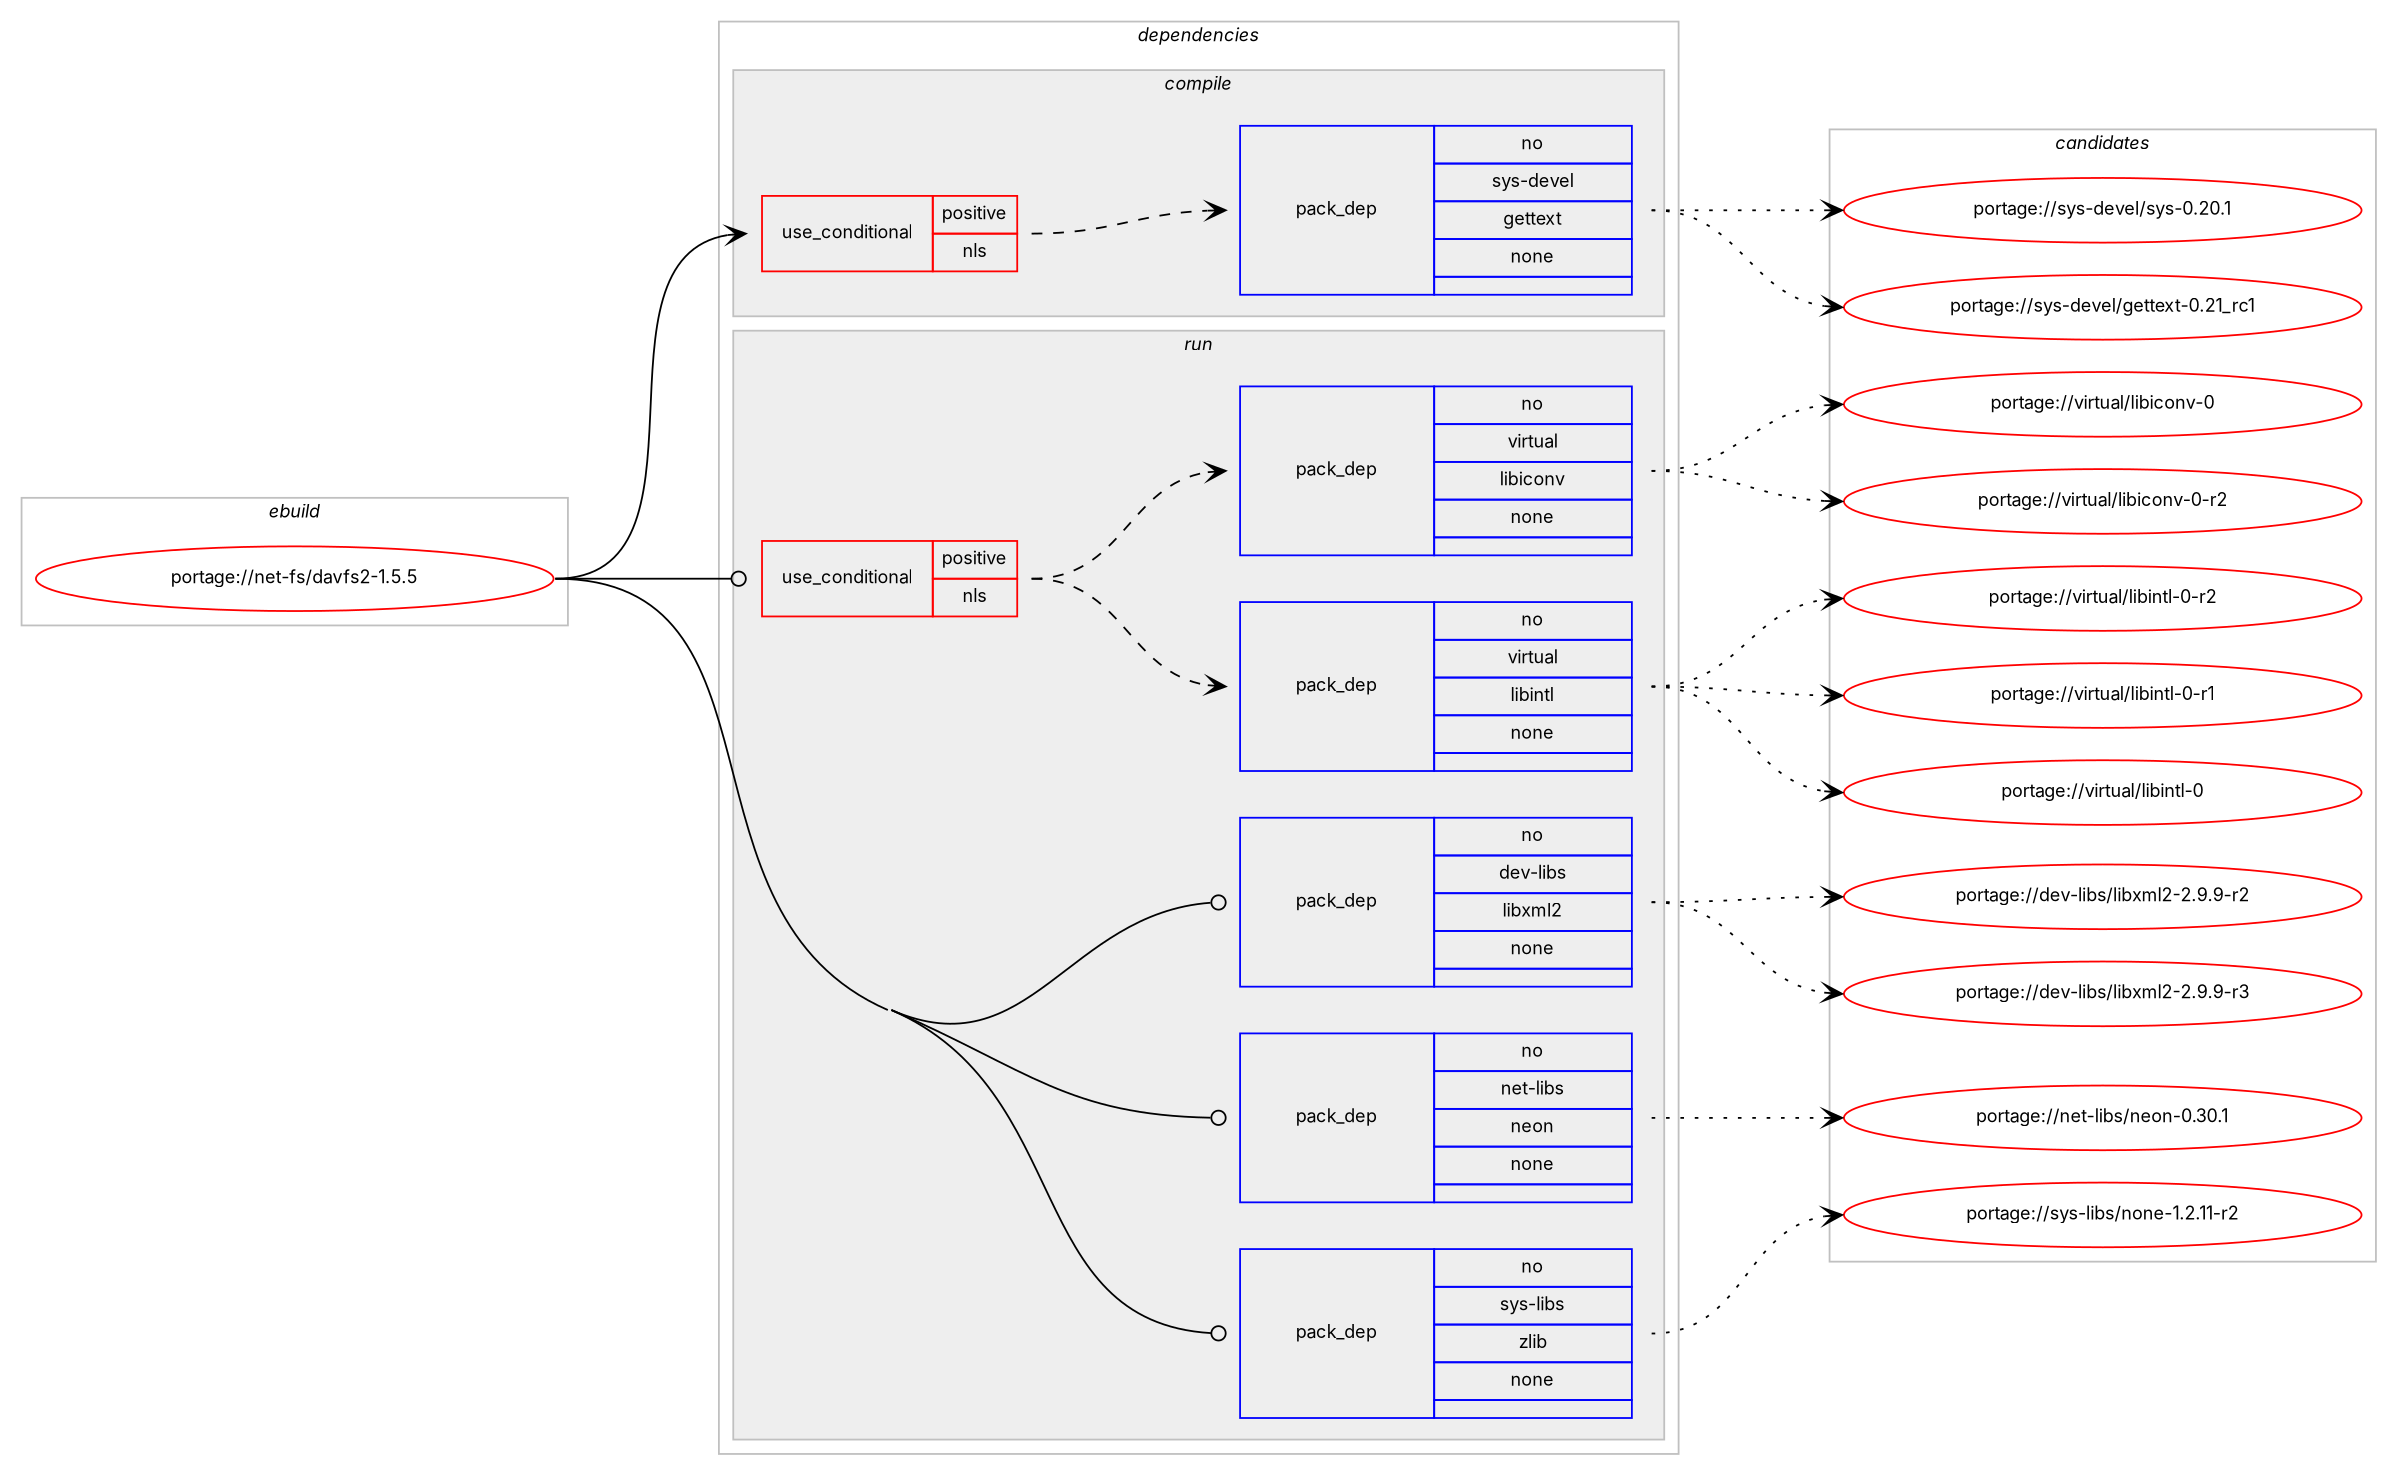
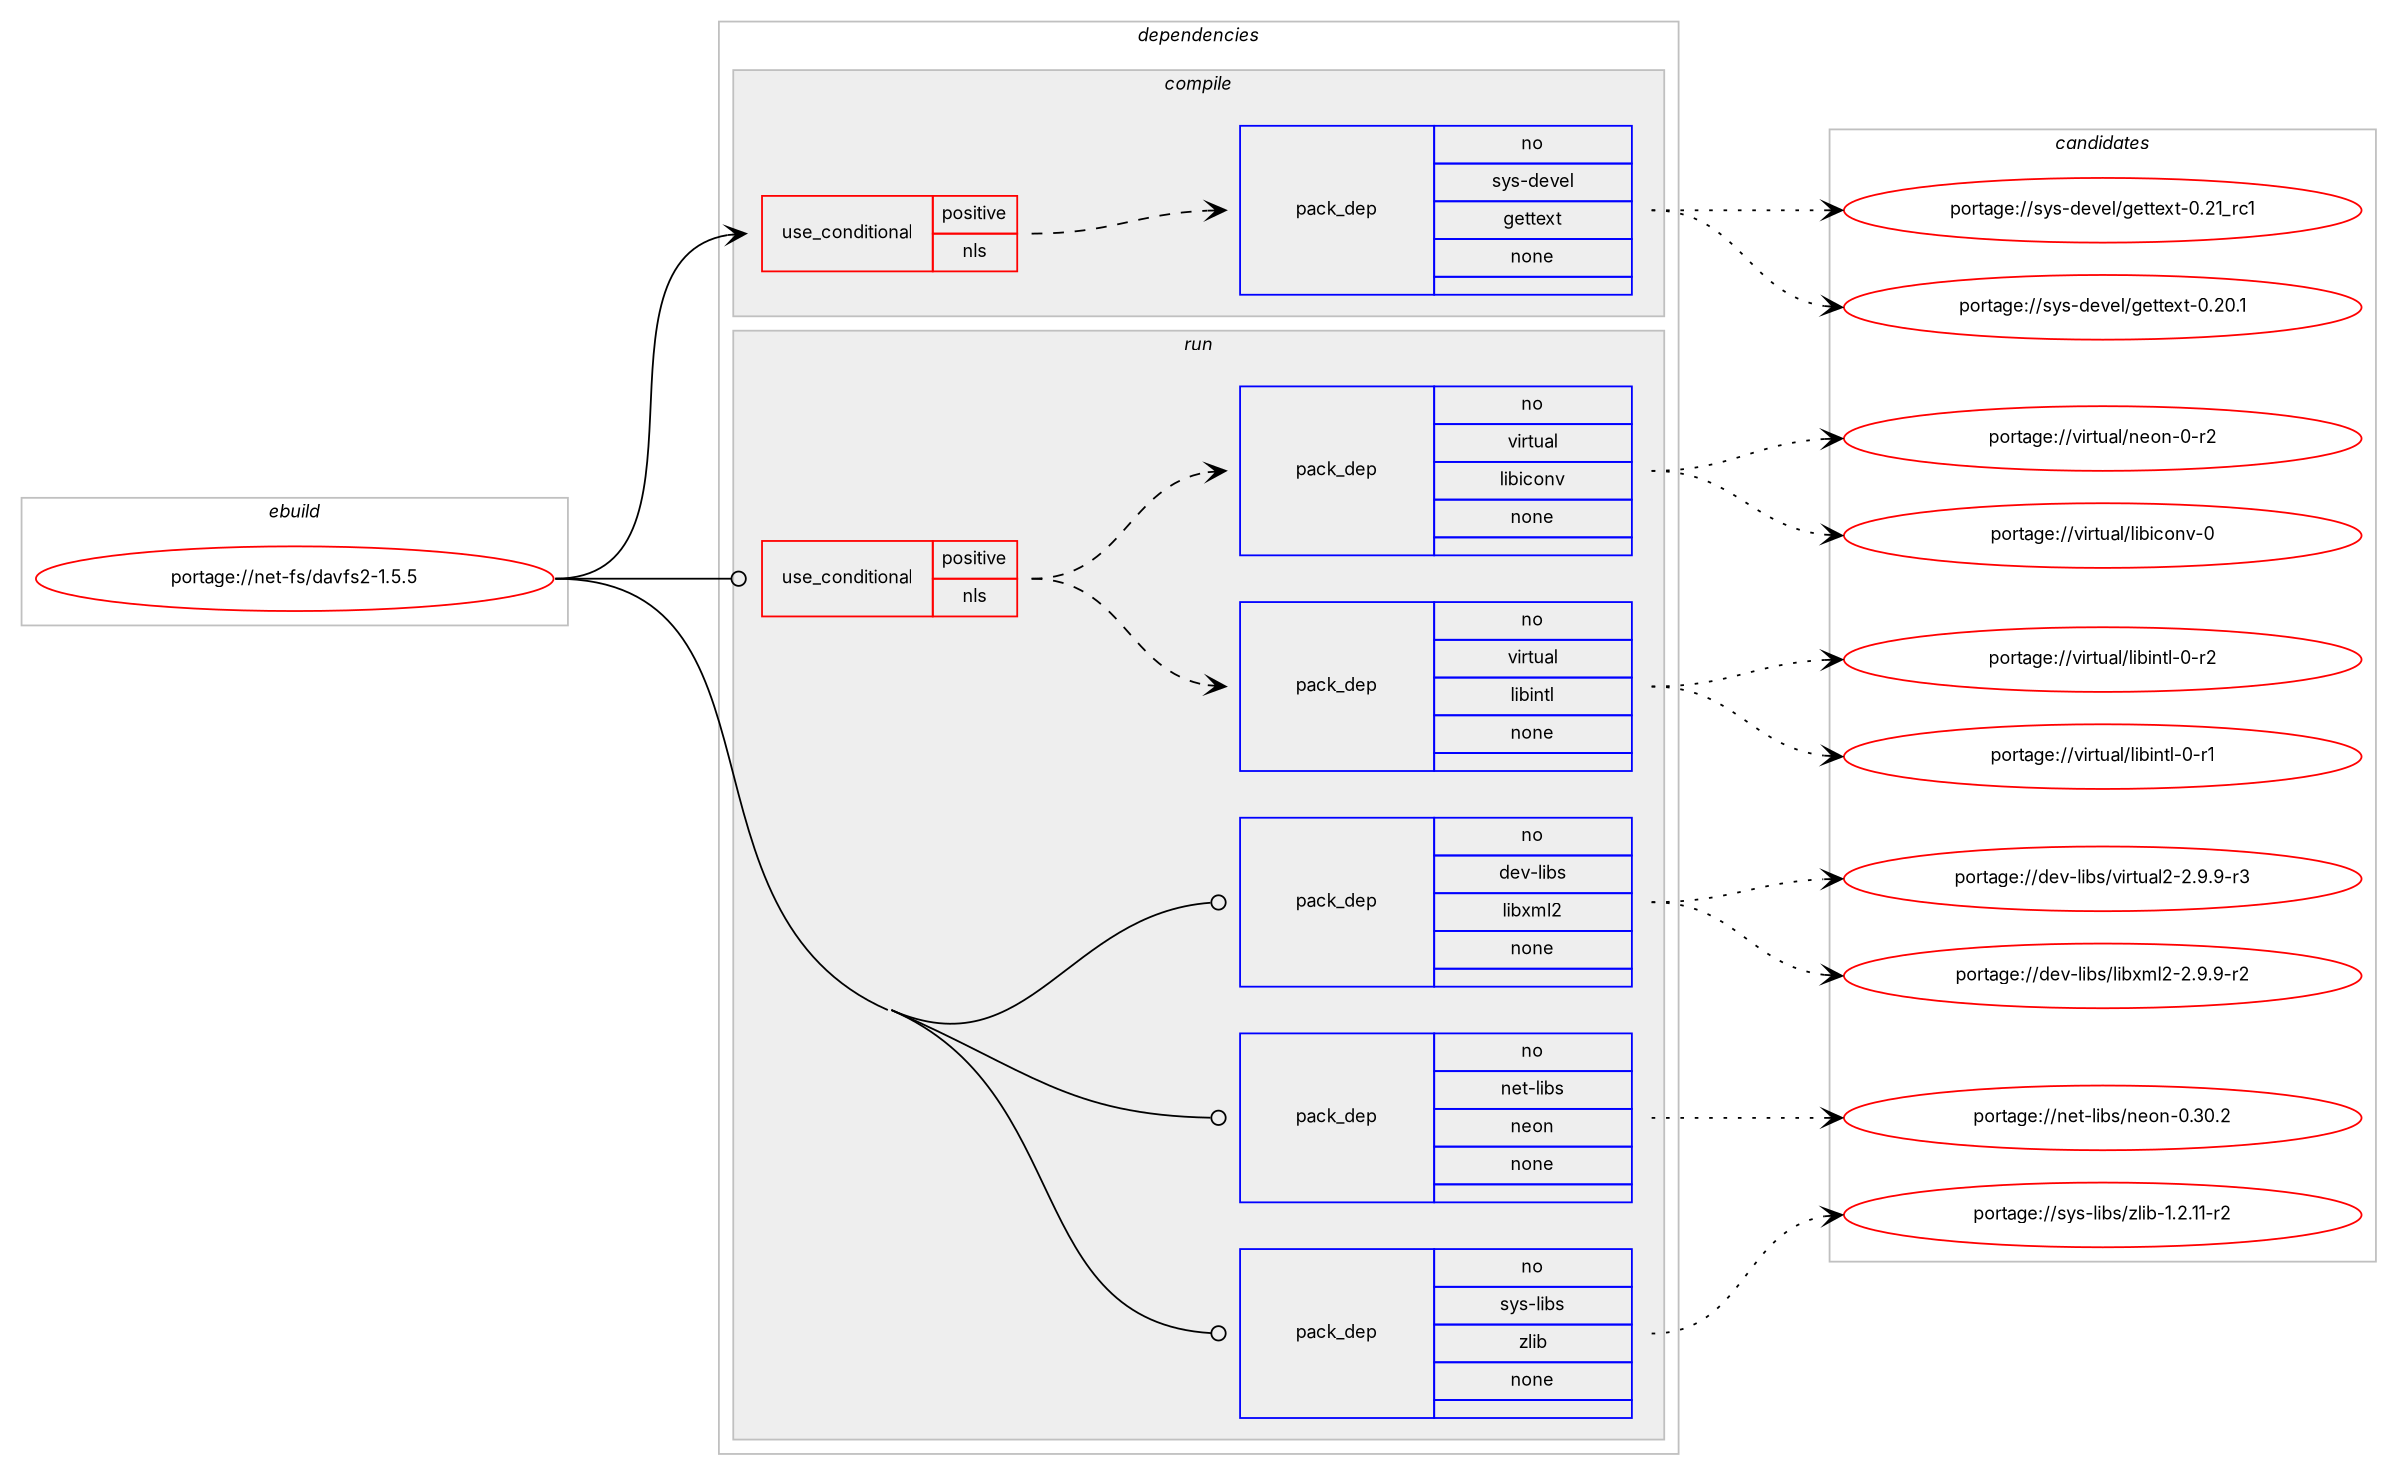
(2103, 210) -> (2103, 307)
(2103, 501) -> (2103, 439)
(2103, 793) -> none
(2103, 994) -> (2103, 879)
(2103, 1118) -> (2103, 1118)
(2103, 1215) -> (2103, 1215)
